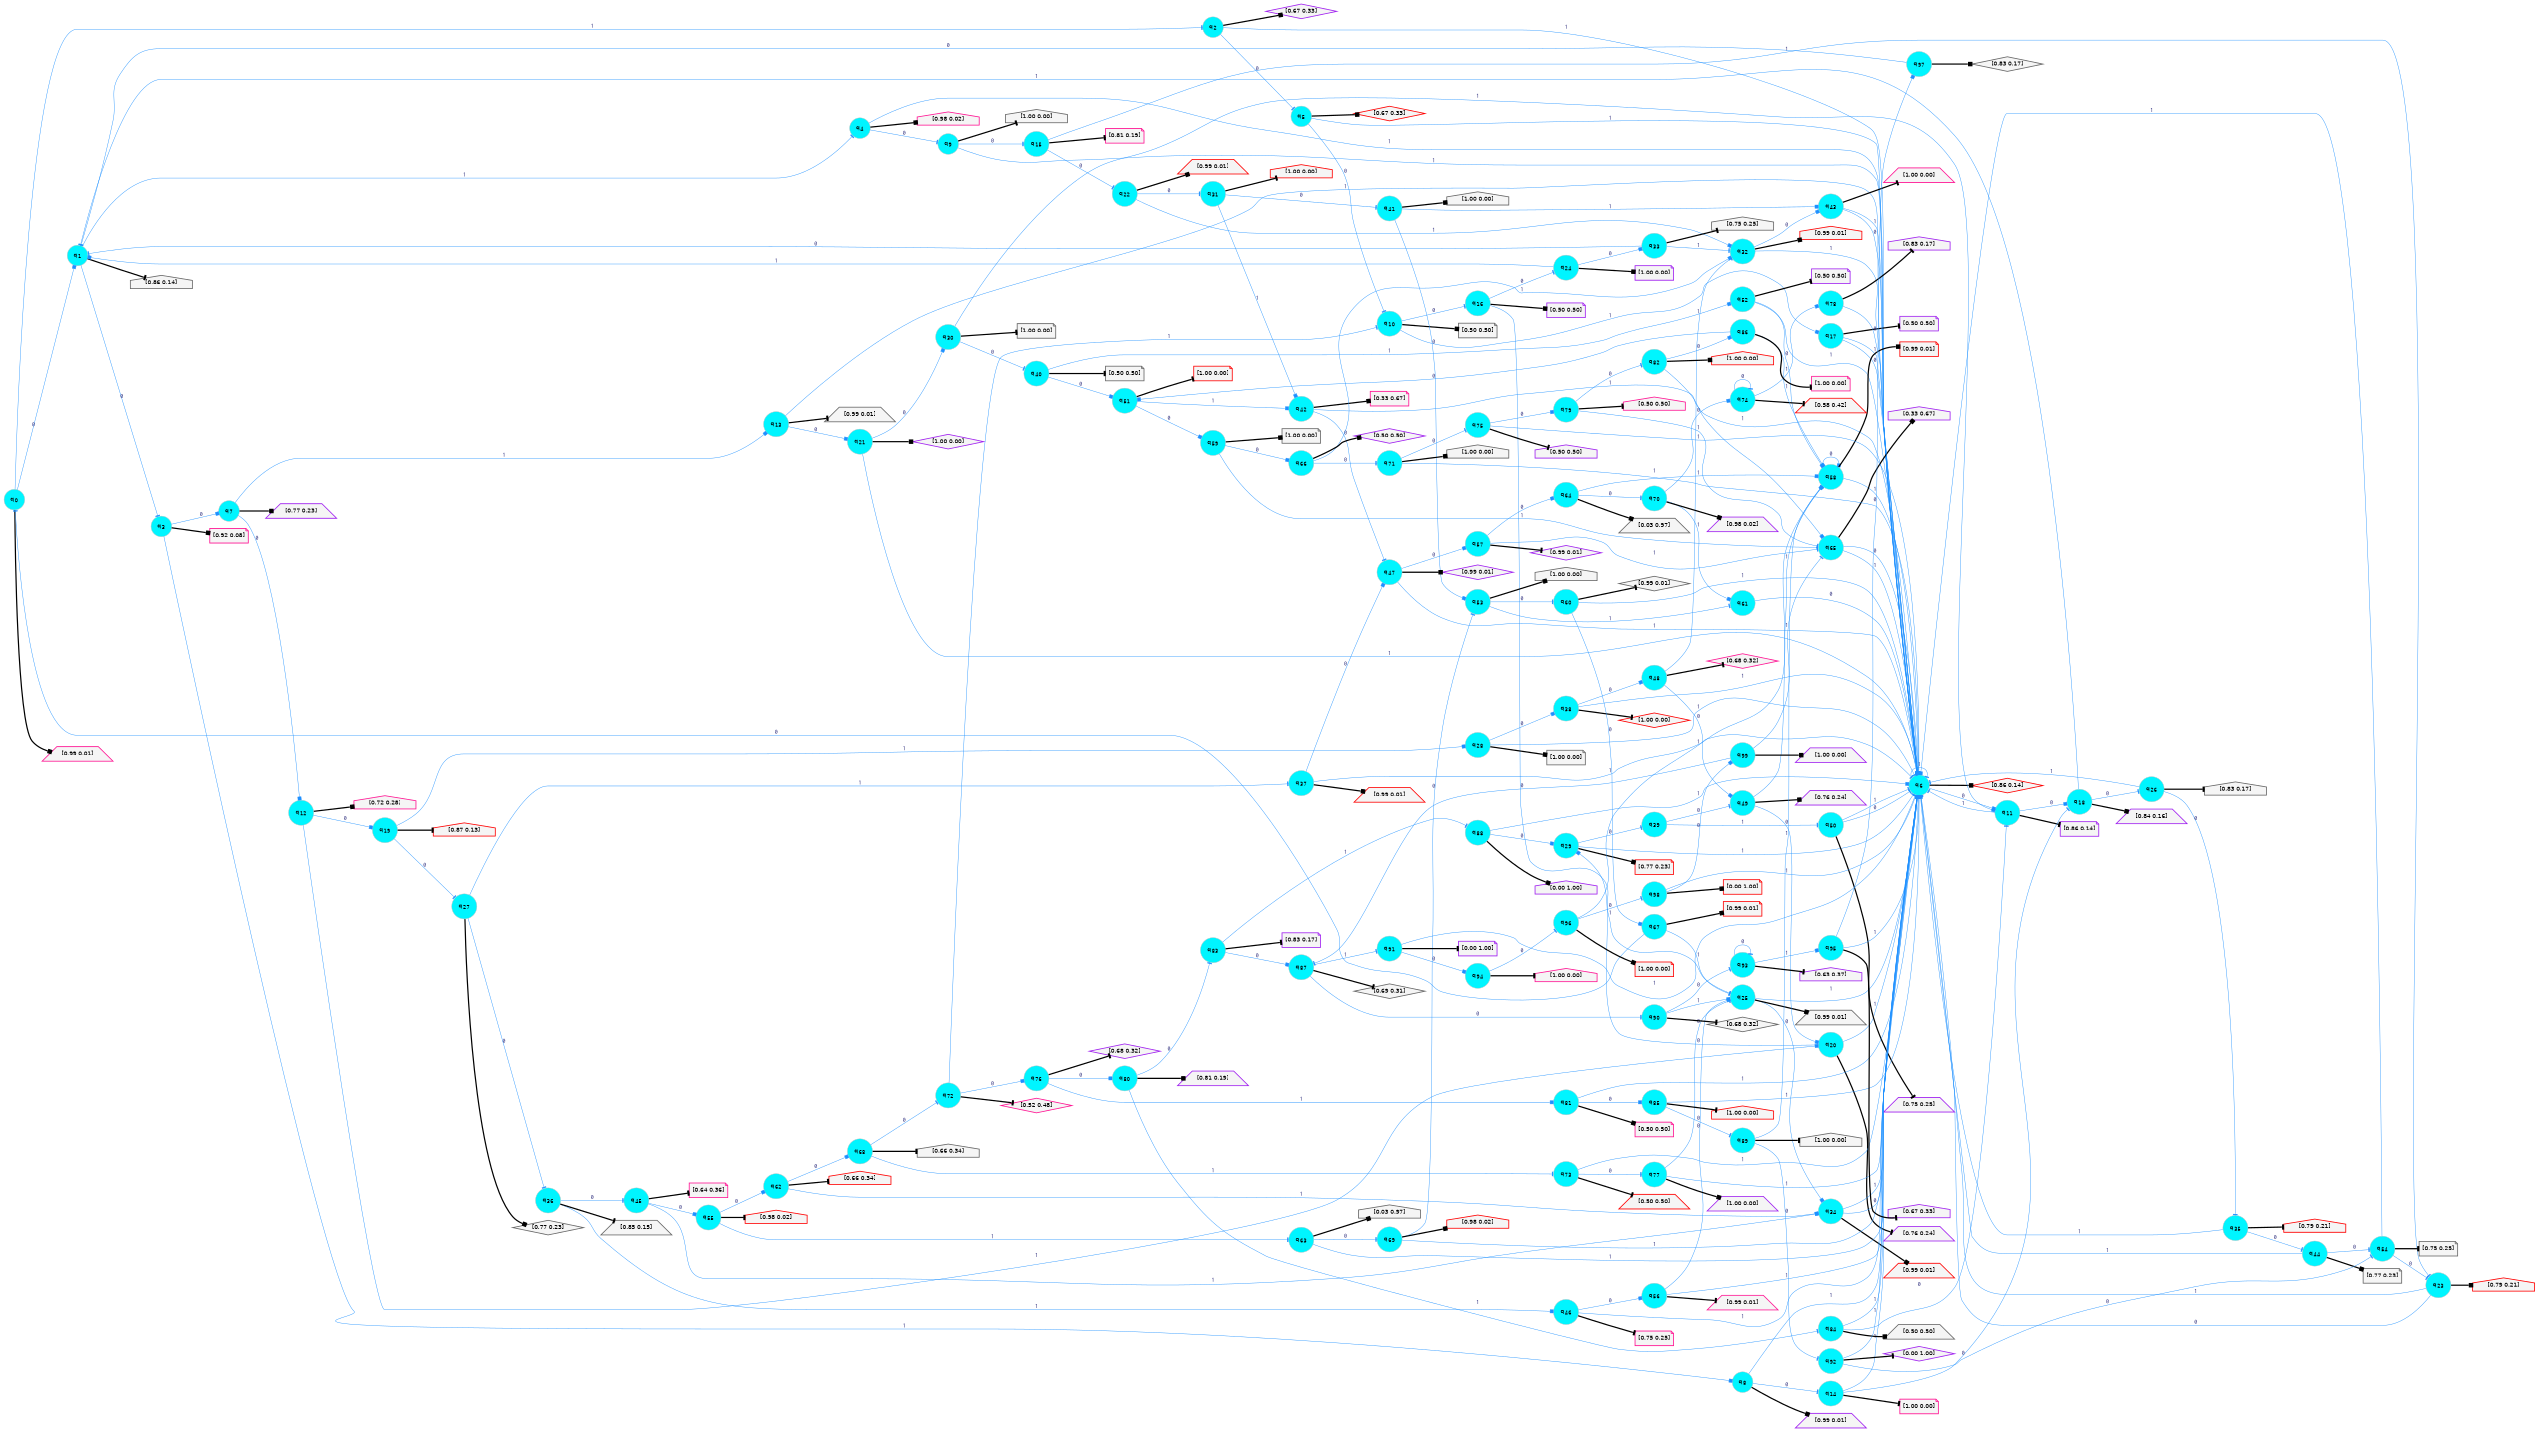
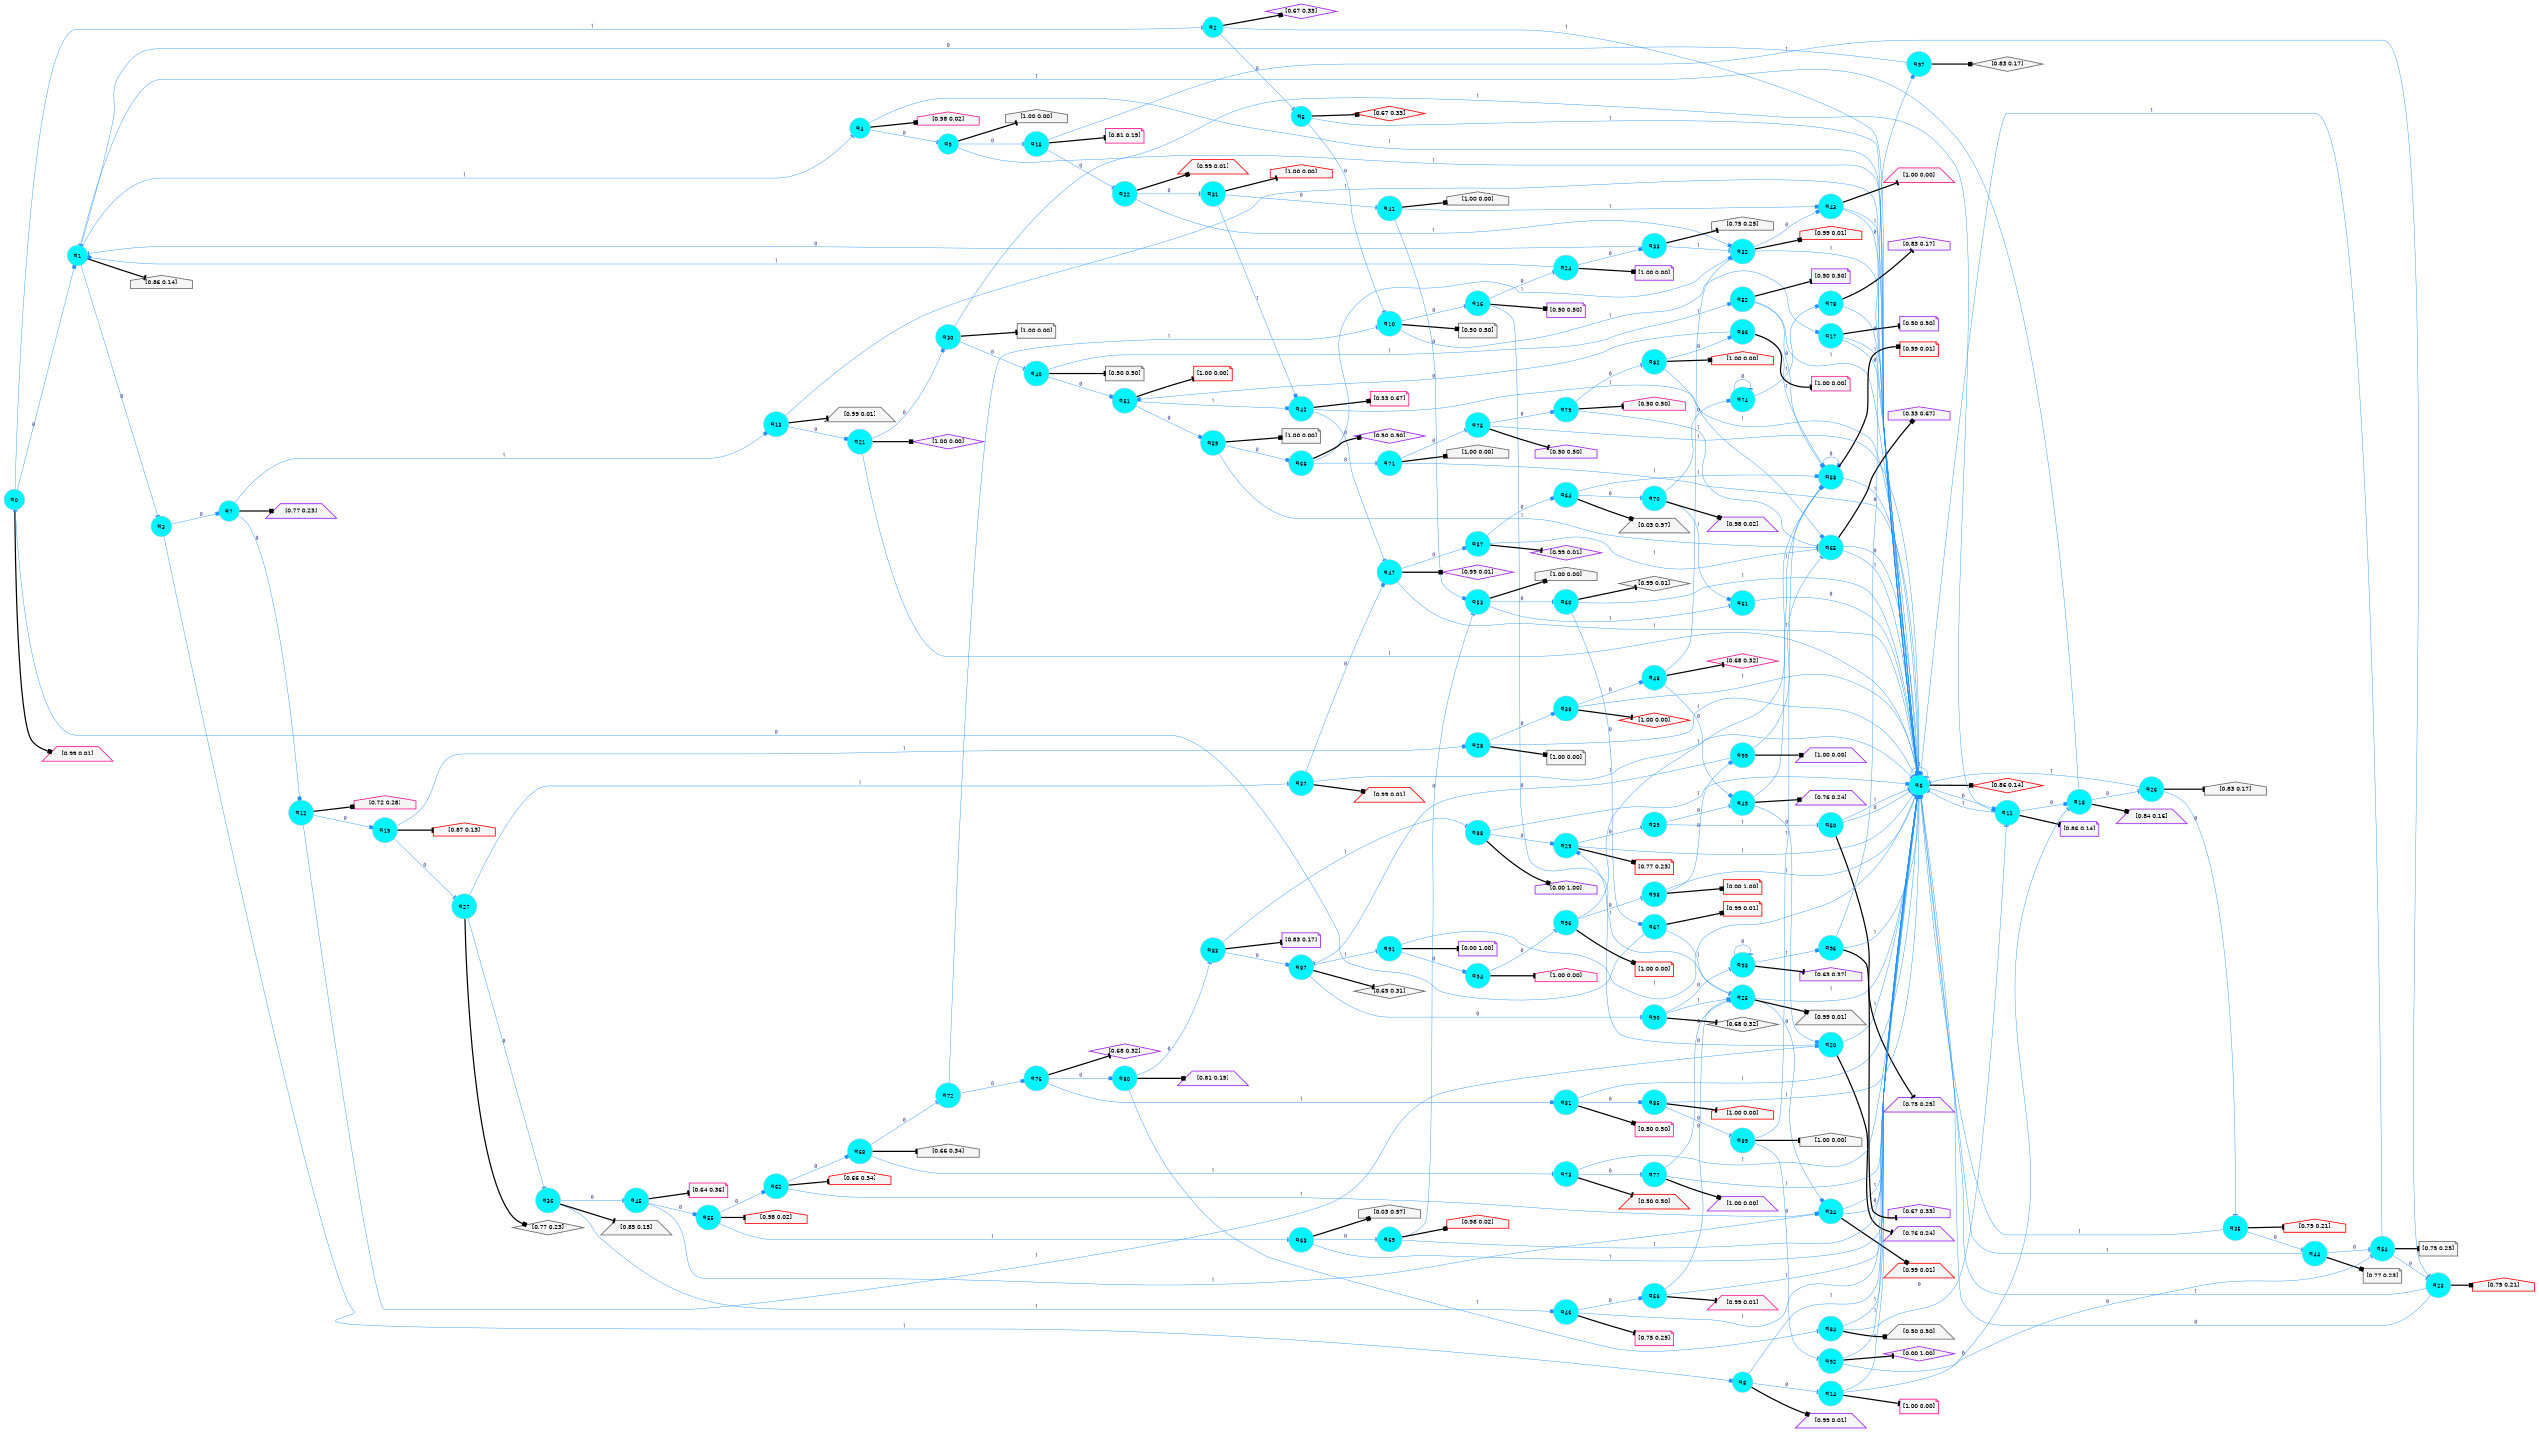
(1831, 406) -> none
(229, 536) -> none
(1036, 1106) -> none
